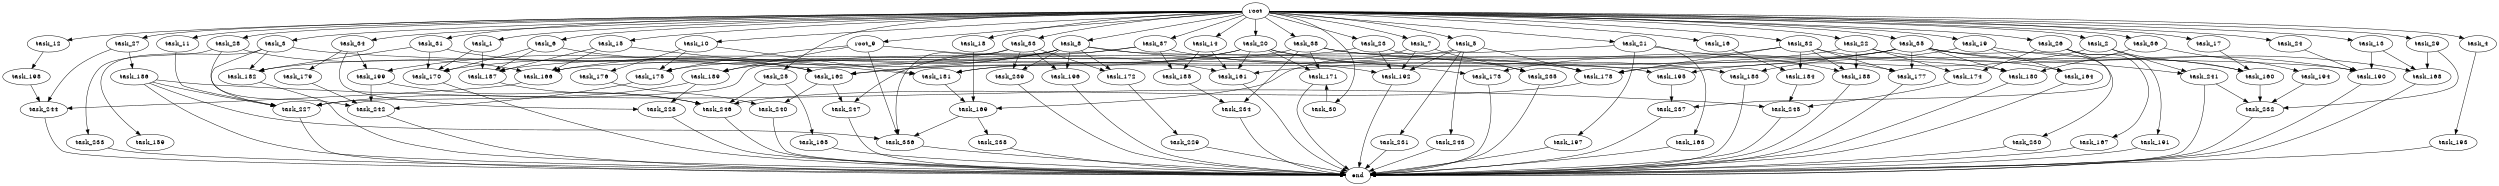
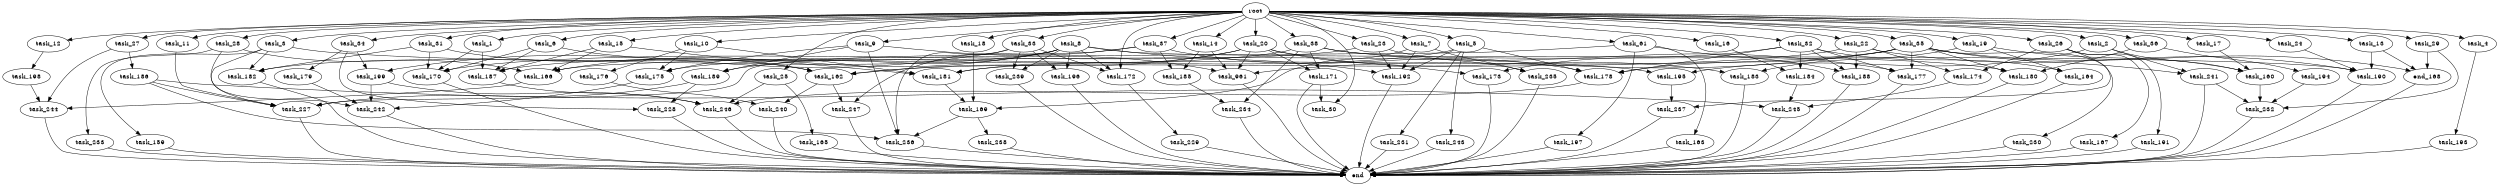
(1168, 27) -> (1170, 21)
(865, 44) -> (865, 44)
(1635, 44) -> (1635, 44)
(1233, 77) -> (1233, 77)
(2427, 77) -> (2427, 77)
(1327, 98) -> (1321, 91)
(900, 143) -> (900, 143)
(523, 162) -> (754, 168)
